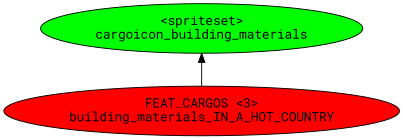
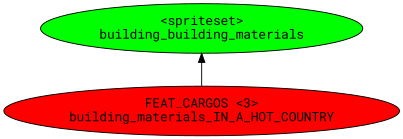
(202, 28) -> (202, 28)
